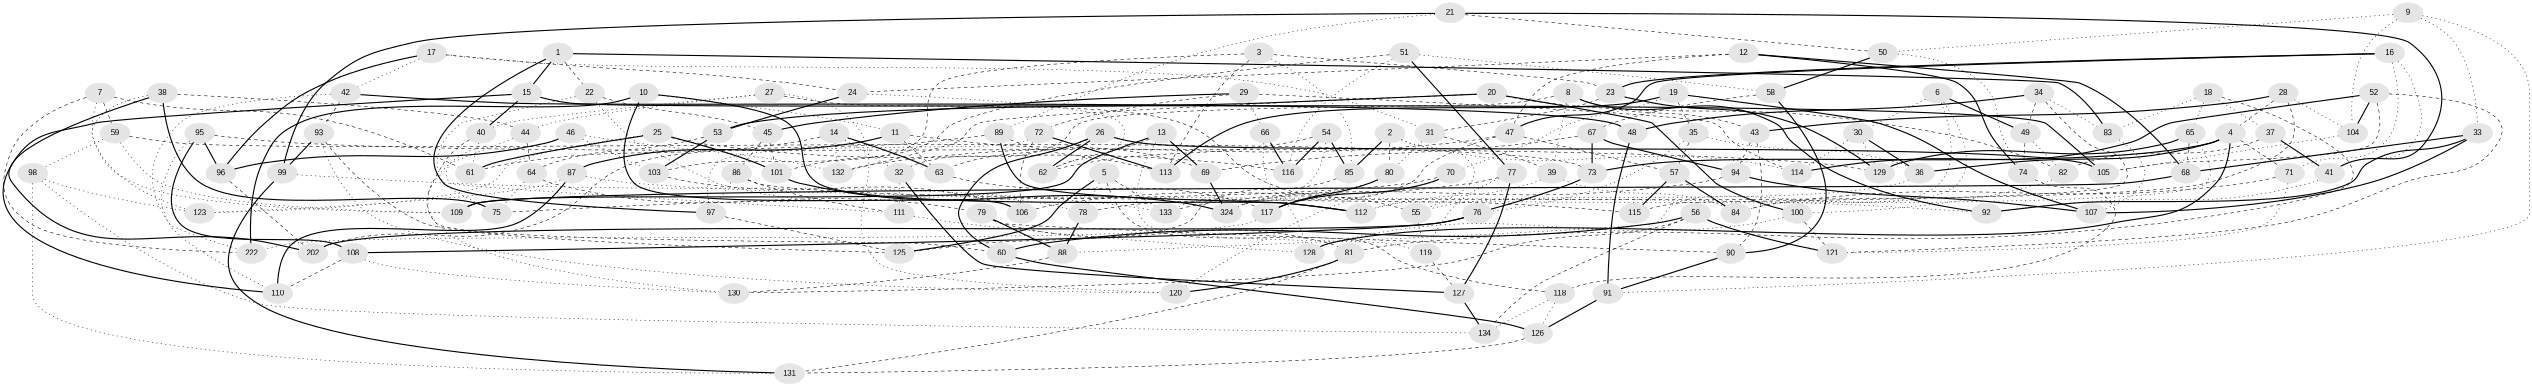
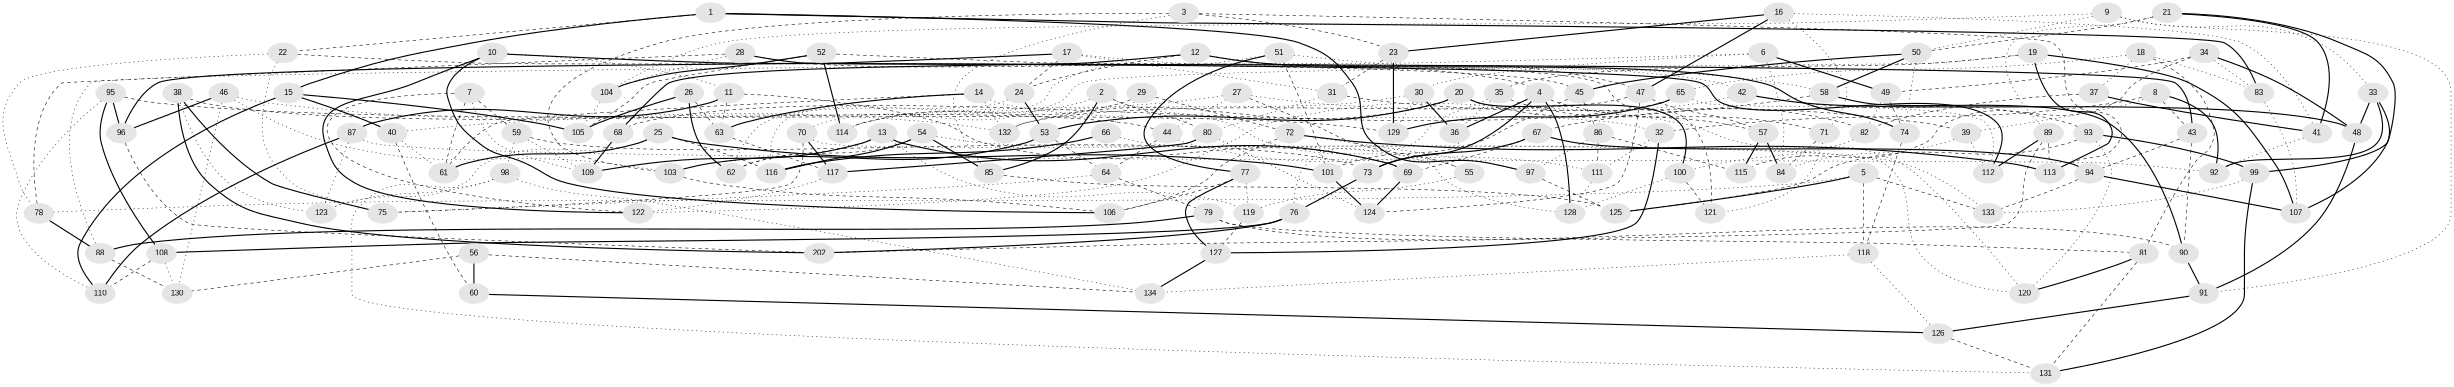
(1061, 101) -> (1708, 71)
(2371, 148) -> (2365, 113)
(991, 171) -> none
(1227, 213) -> (1369, 213)
(1768, 239) -> none
(252, 253) -> (638, 213)
